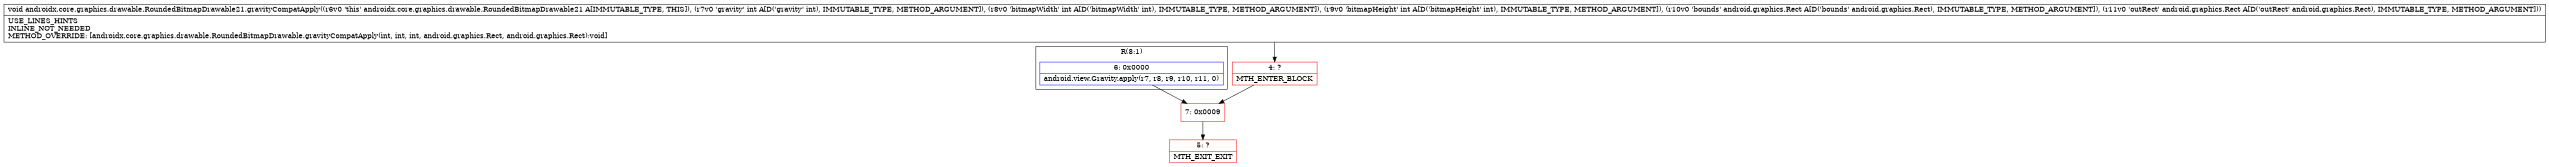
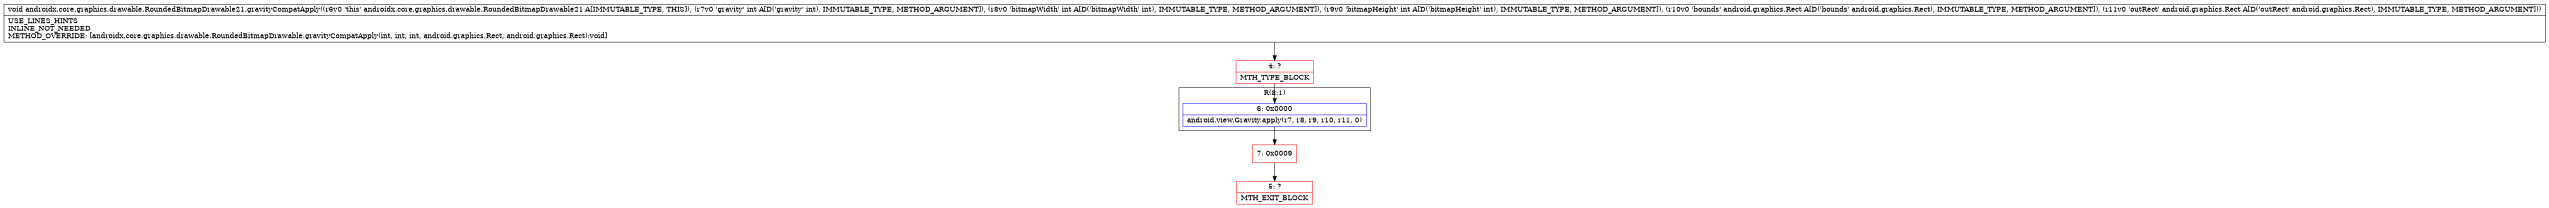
(1275, 79) -> (1275, 78)
(1239, 93) -> (1275, 91)
(1203, 157) -> (1275, 198)
